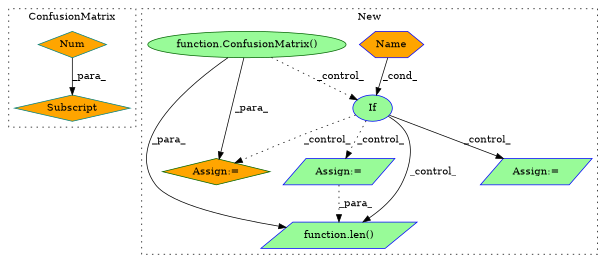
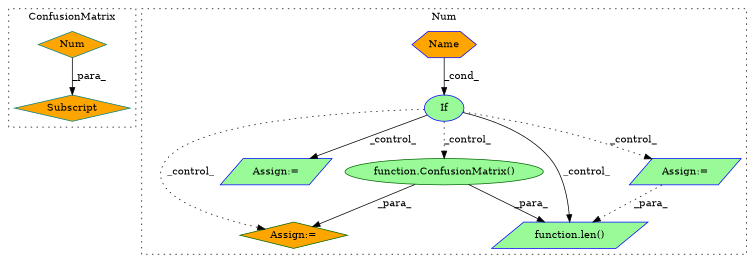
(370, 17) -> (444, 17)
(311, 77) -> (444, 136)
